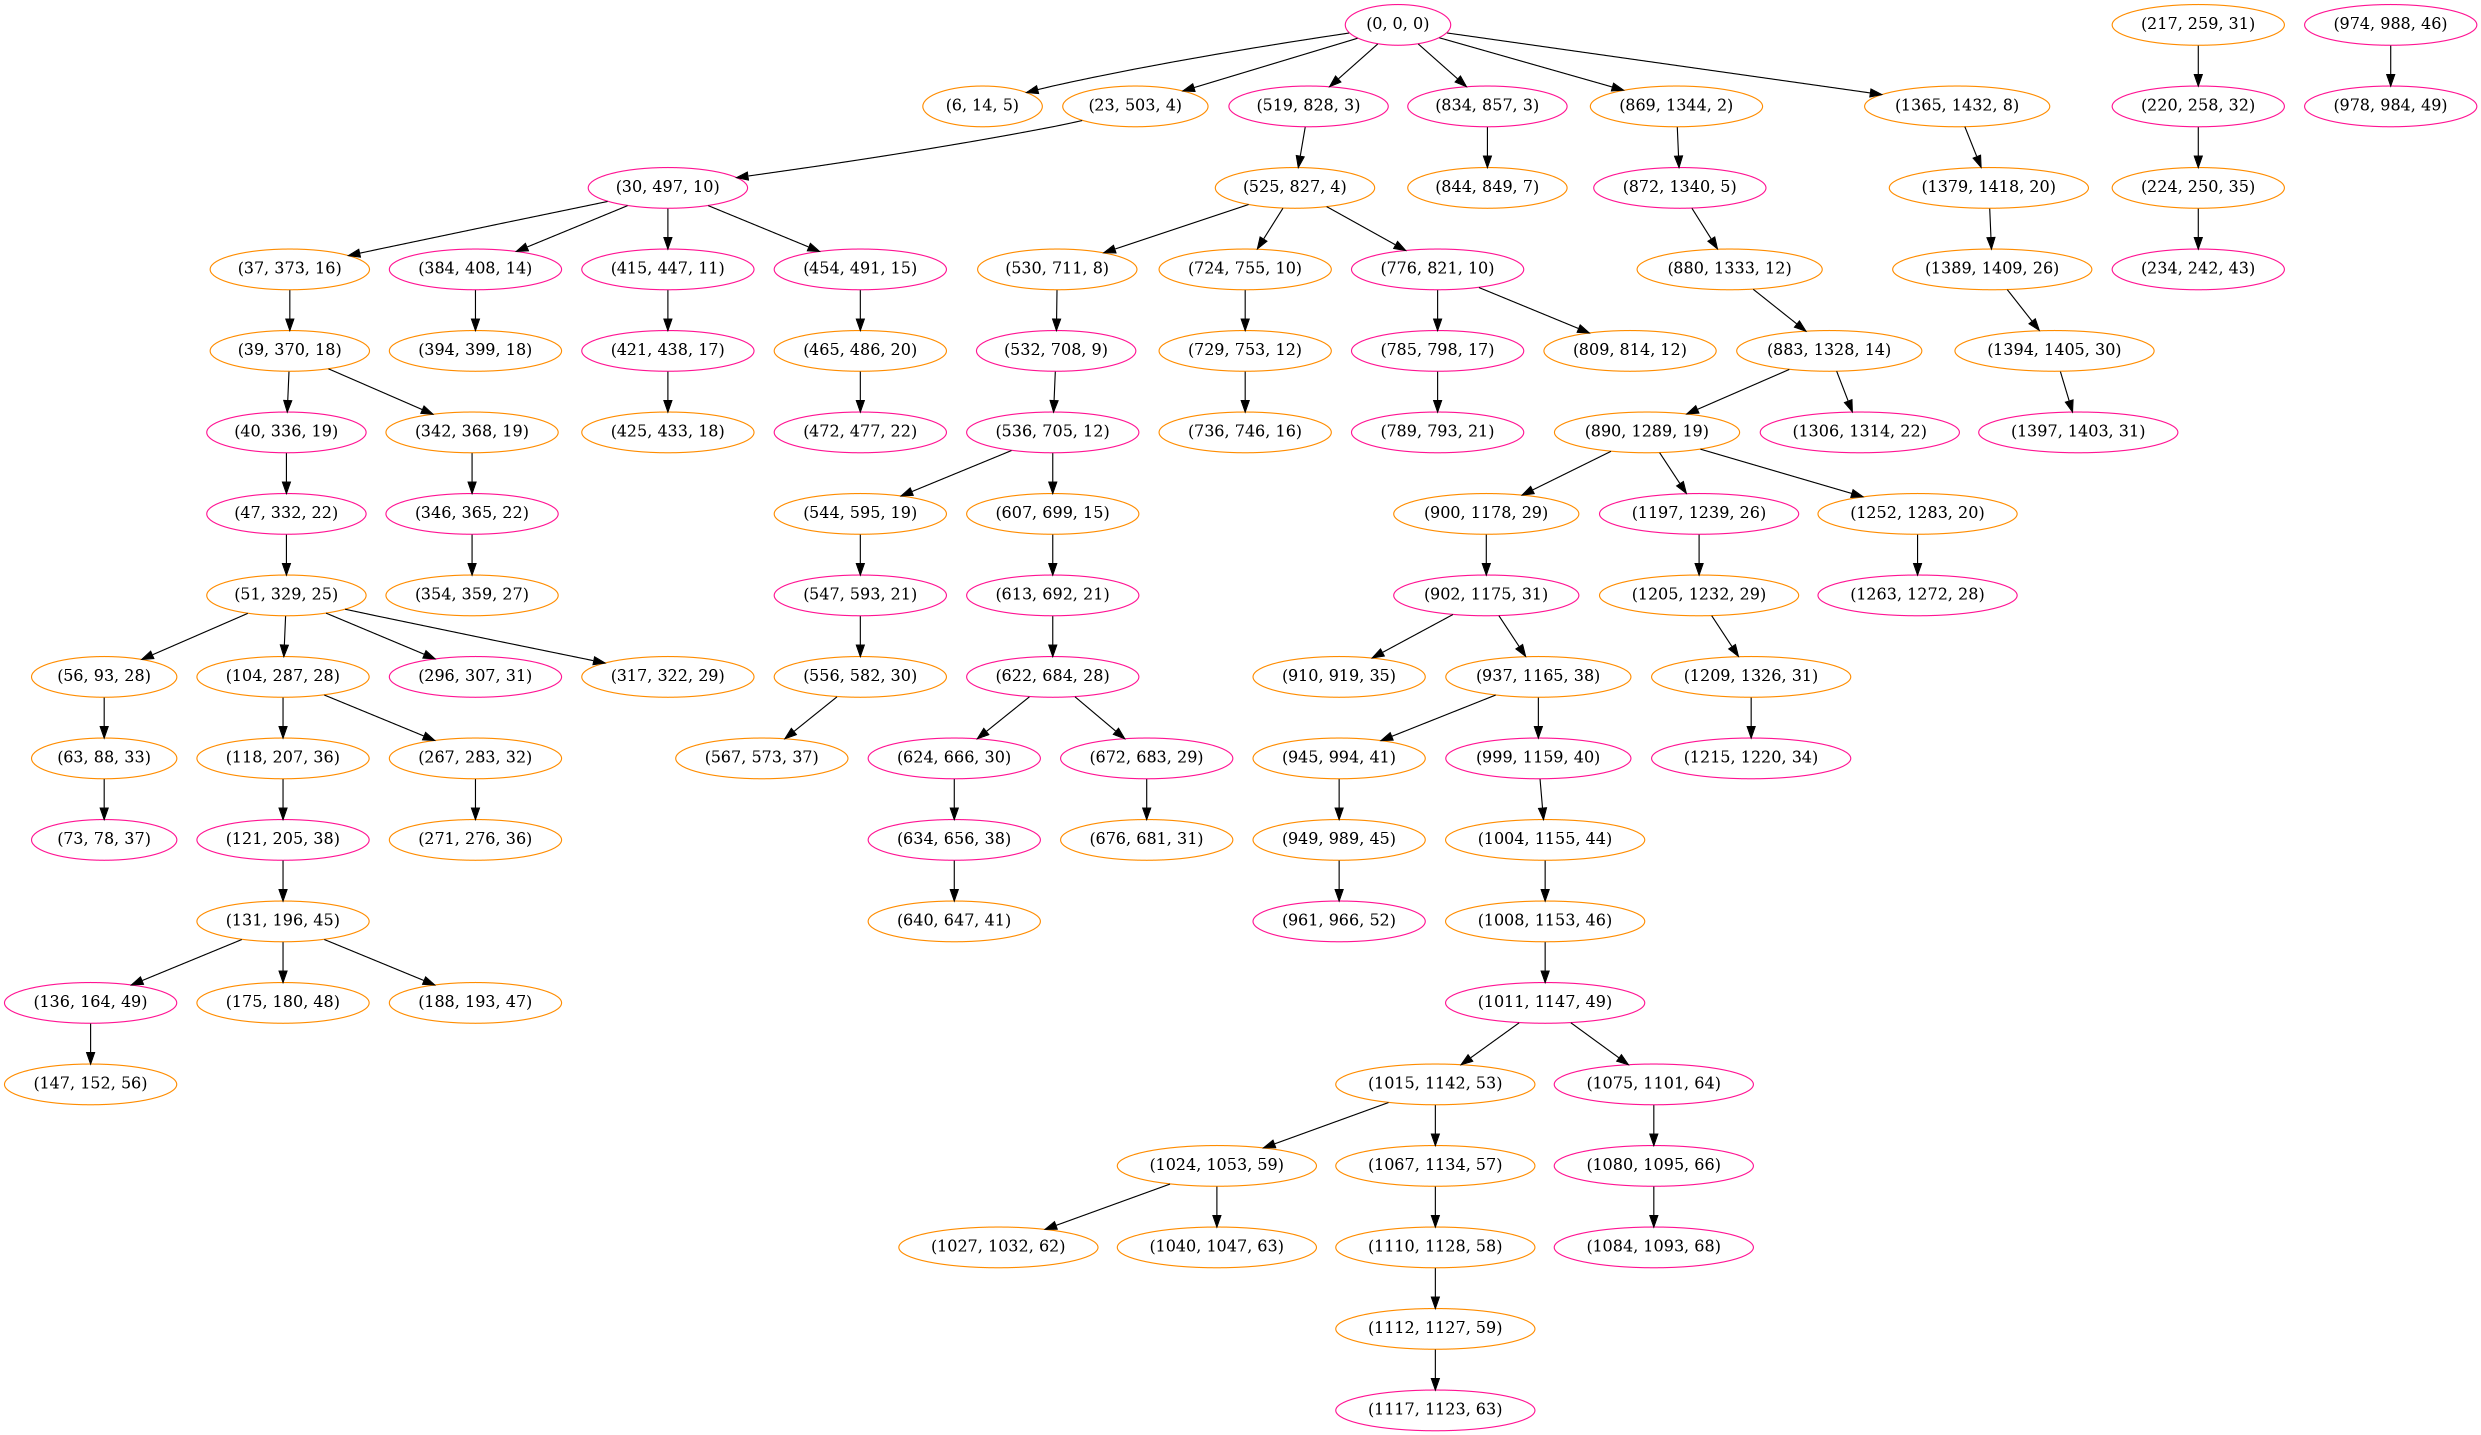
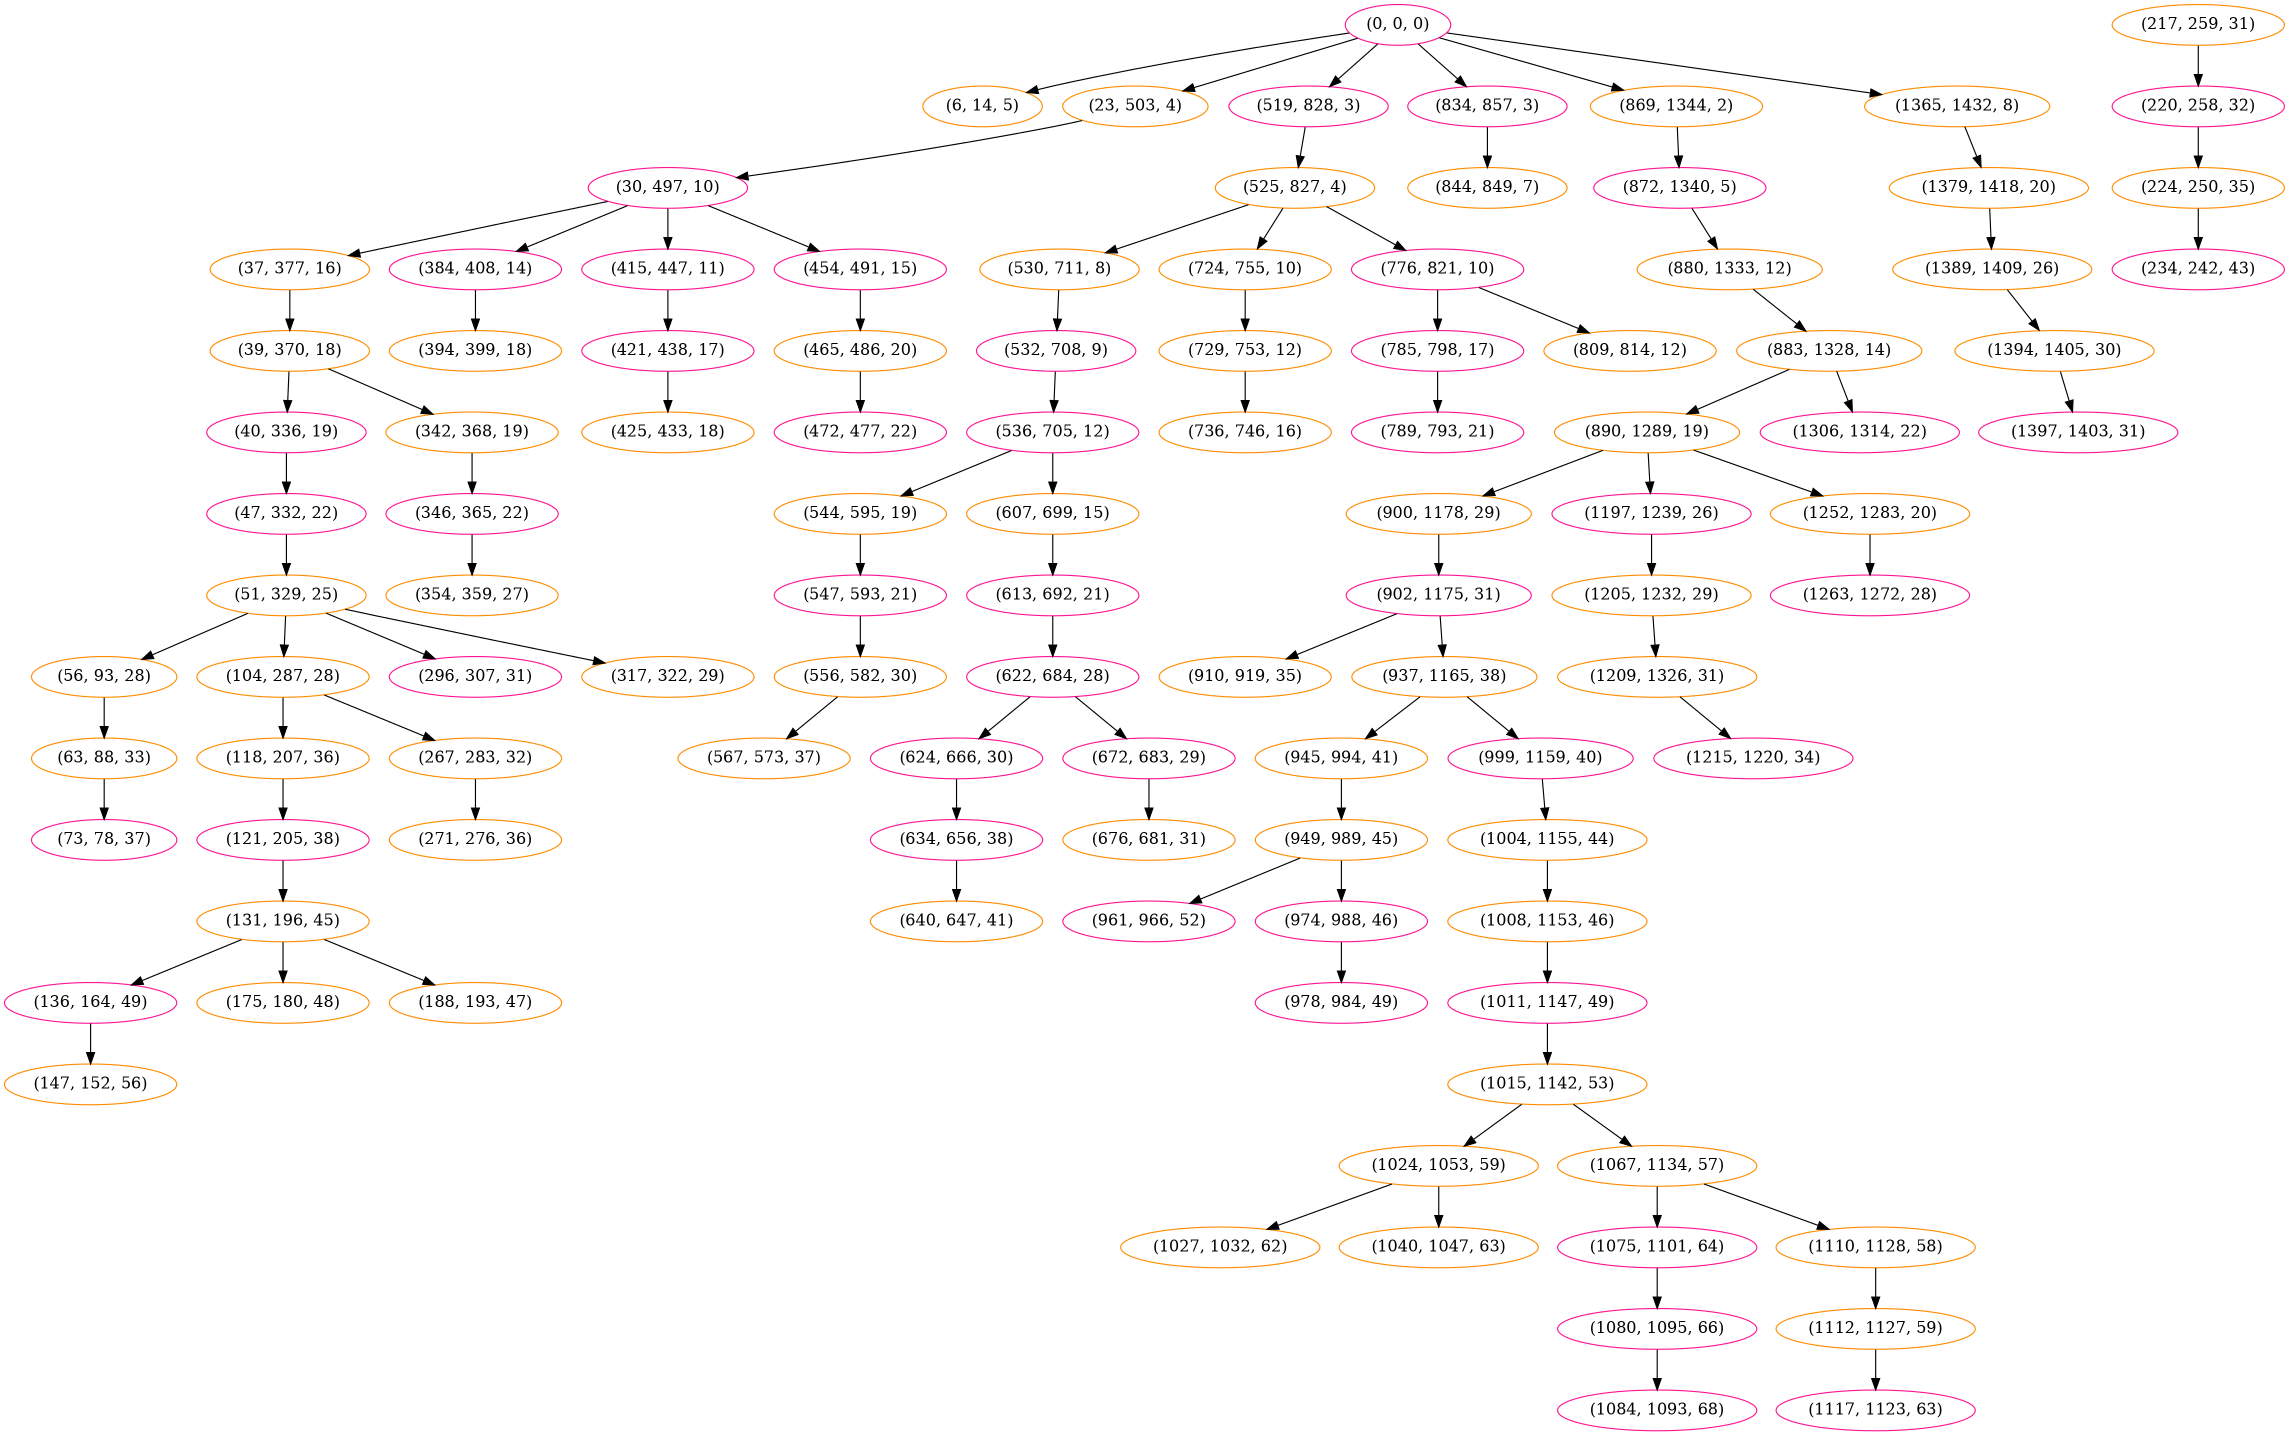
(290, 269) -> (290, 269)
none -> (1341, 875)
(1595, 1040) -> (1657, 1201)
